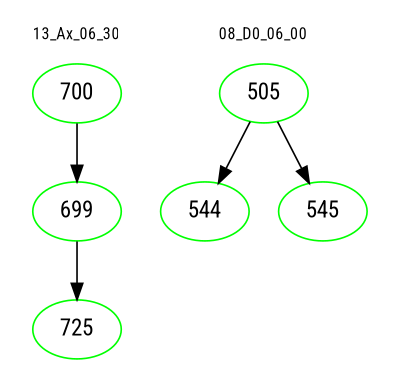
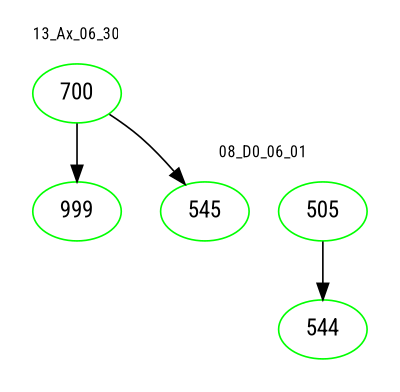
(264, 35) -> (264, 153)
(290, 145) -> (158, 154)
(77, 211) -> (77, 211)
(77, 329) -> none
